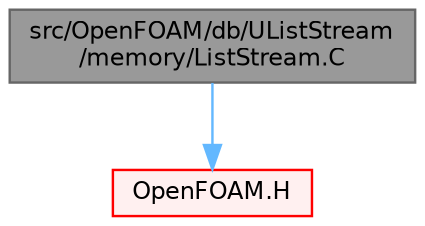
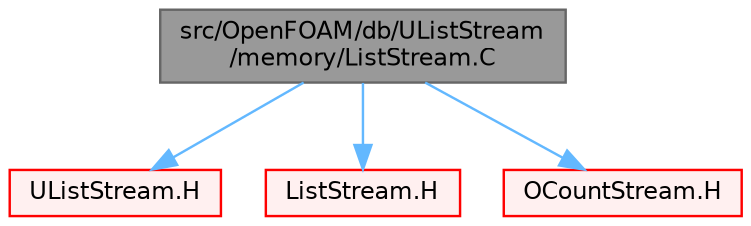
none -> (115, 193)
(212, 193) -> (363, 193)
none -> (623, 193)
